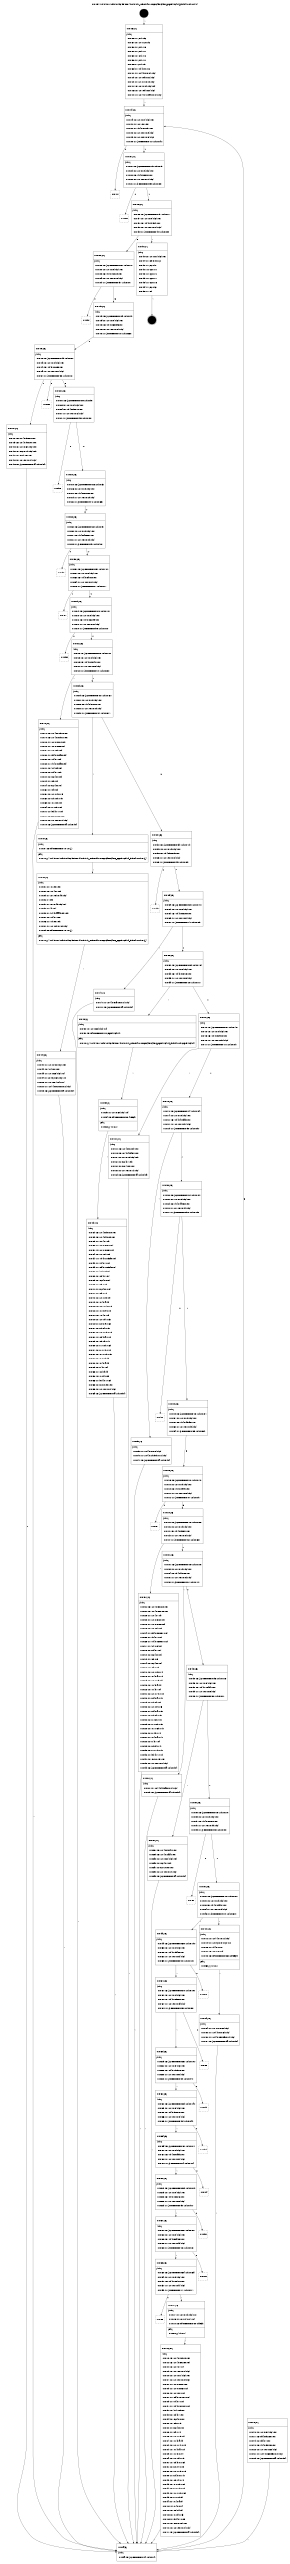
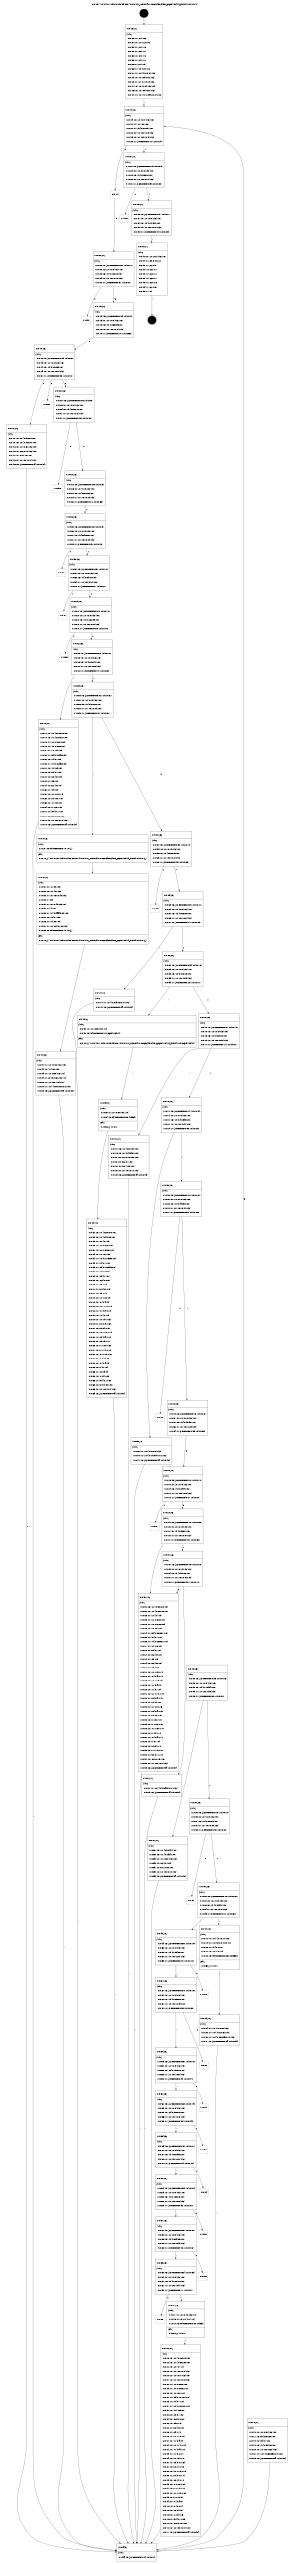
(133, 243) -> (114, 224)
(195, 1625) -> (178, 1589)
